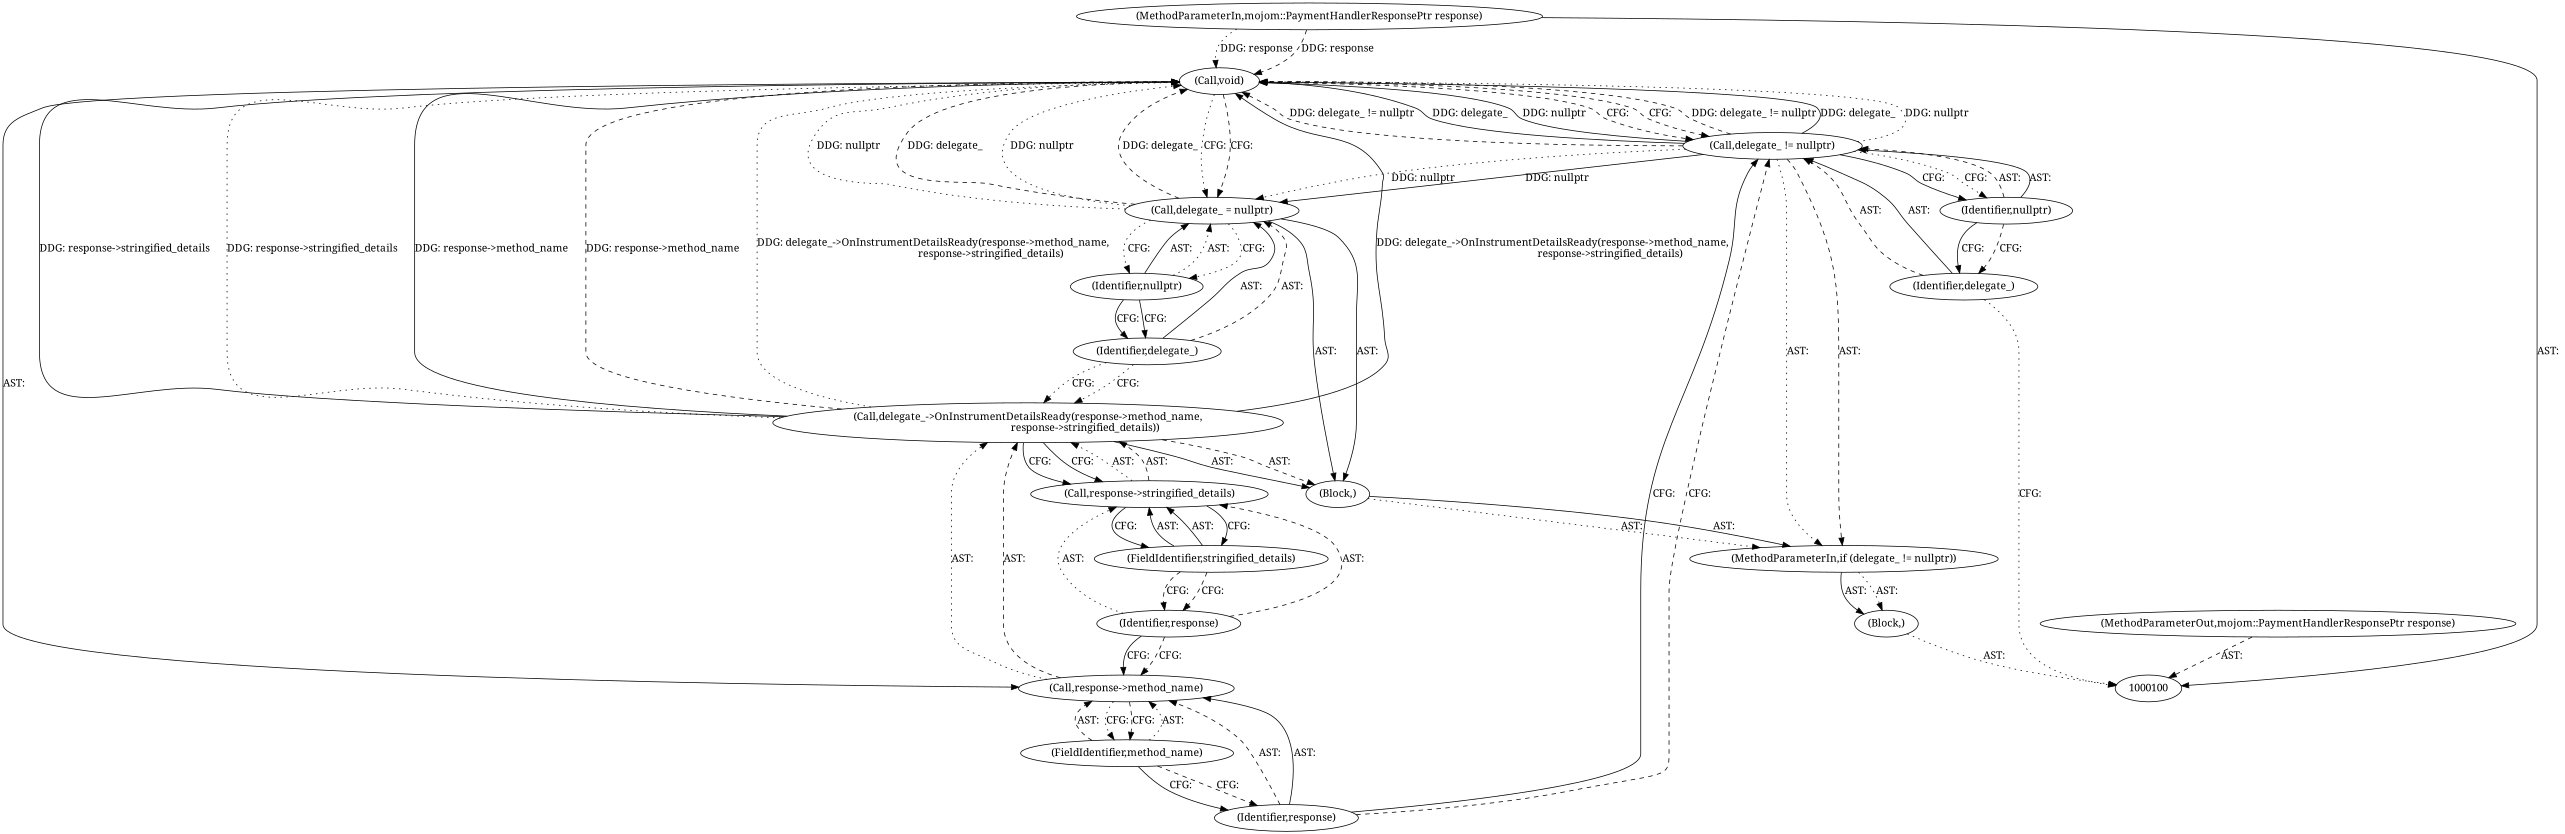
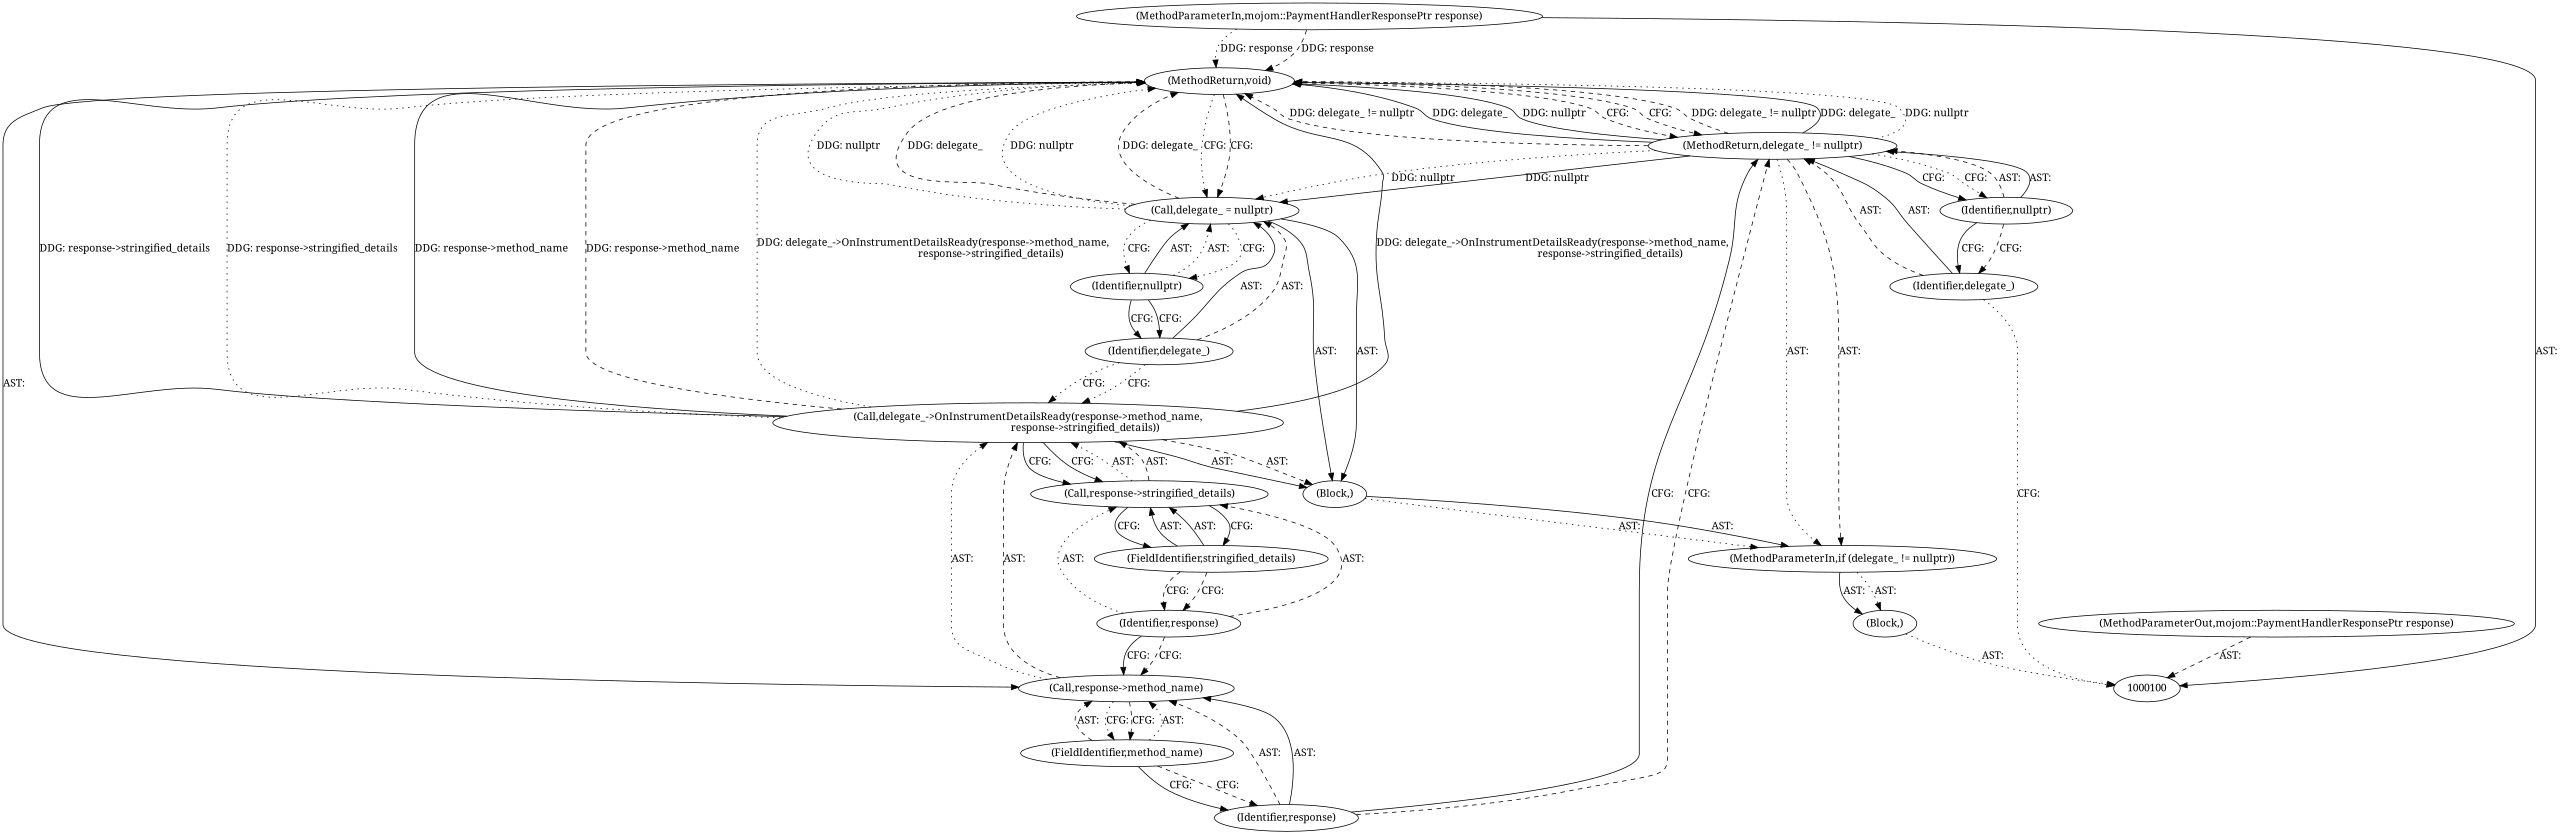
(1219, 81) -> (1219, 81)
(1773, 146) -> (1773, 146)
